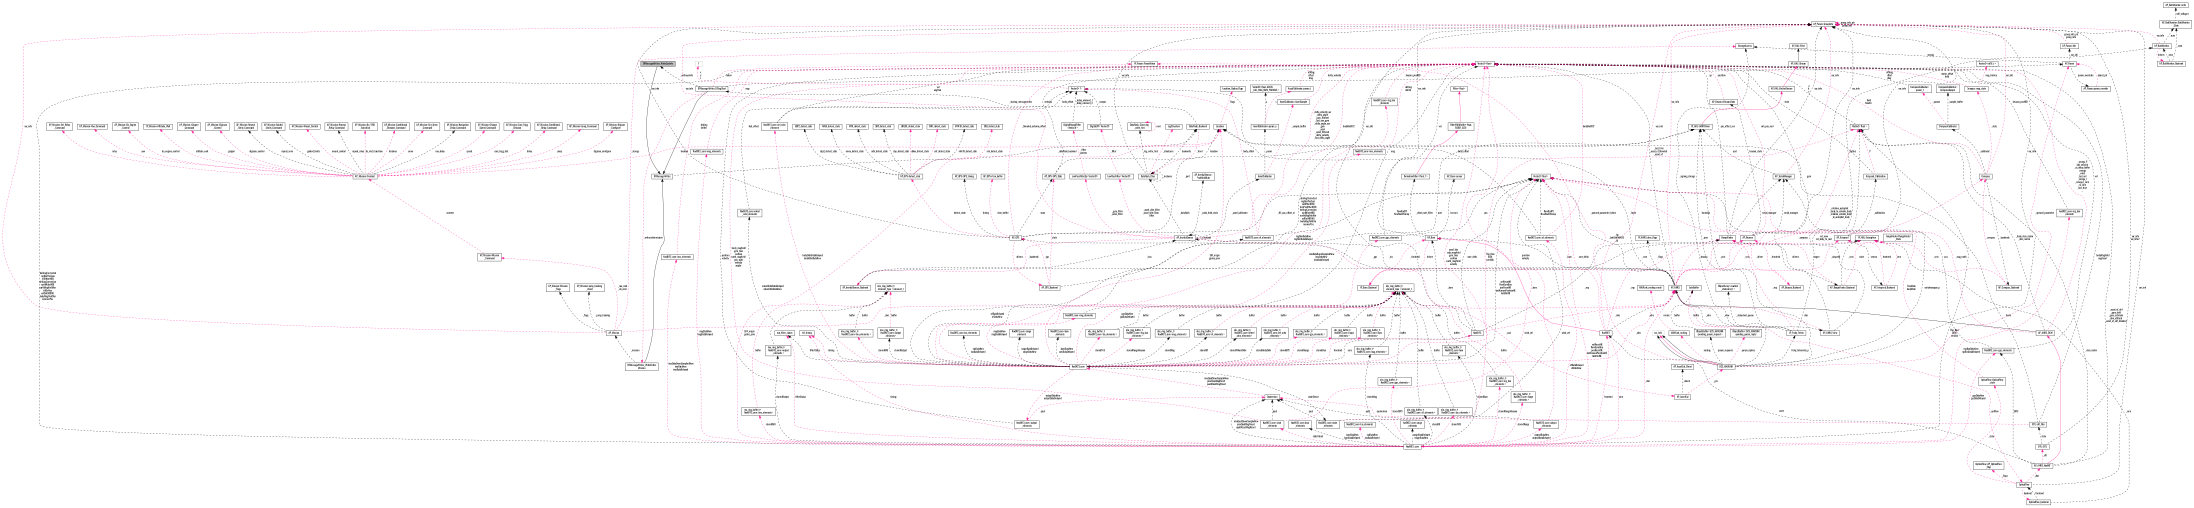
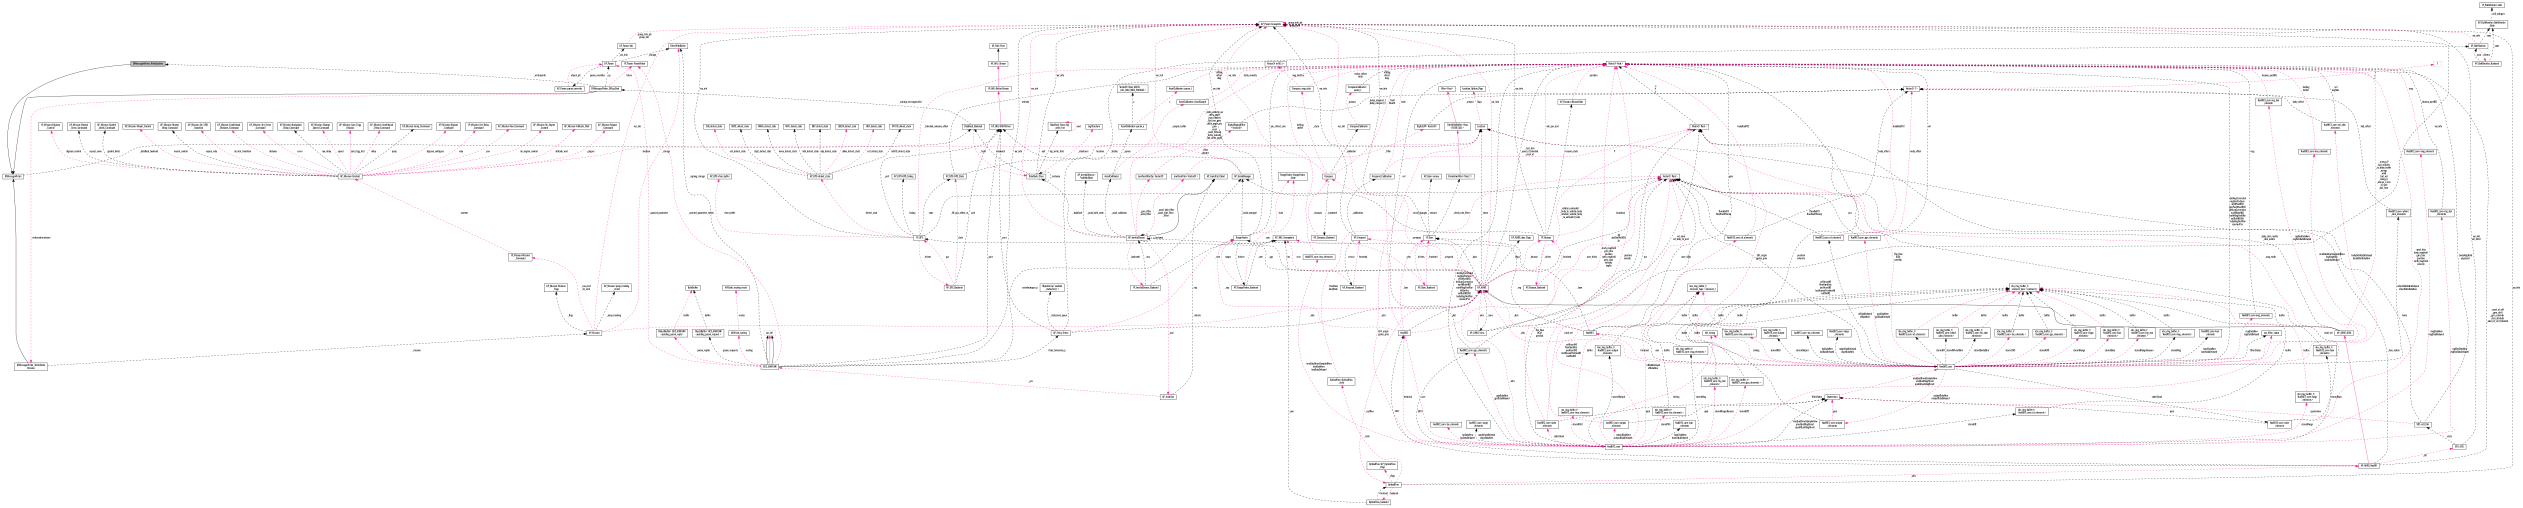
(1745, 46) -> (678, 46)
(1745, 72) -> (1409, 73)
(1948, 89) -> none
(482, 166) -> (383, 153)
none -> (1178, 209)
none -> (1276, 217)
(1940, 270) -> none
(1521, 283) -> (1401, 283)
